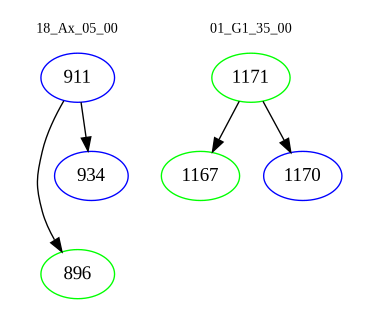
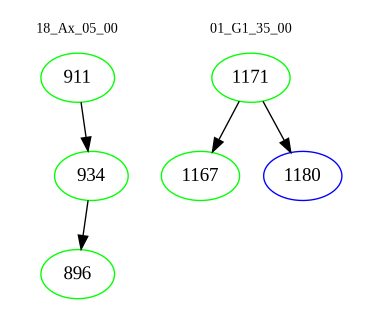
(78, 78) -> (78, 78)
(39, 169) -> (86, 218)
(91, 176) -> (91, 176)
(303, 176) -> (303, 176)
